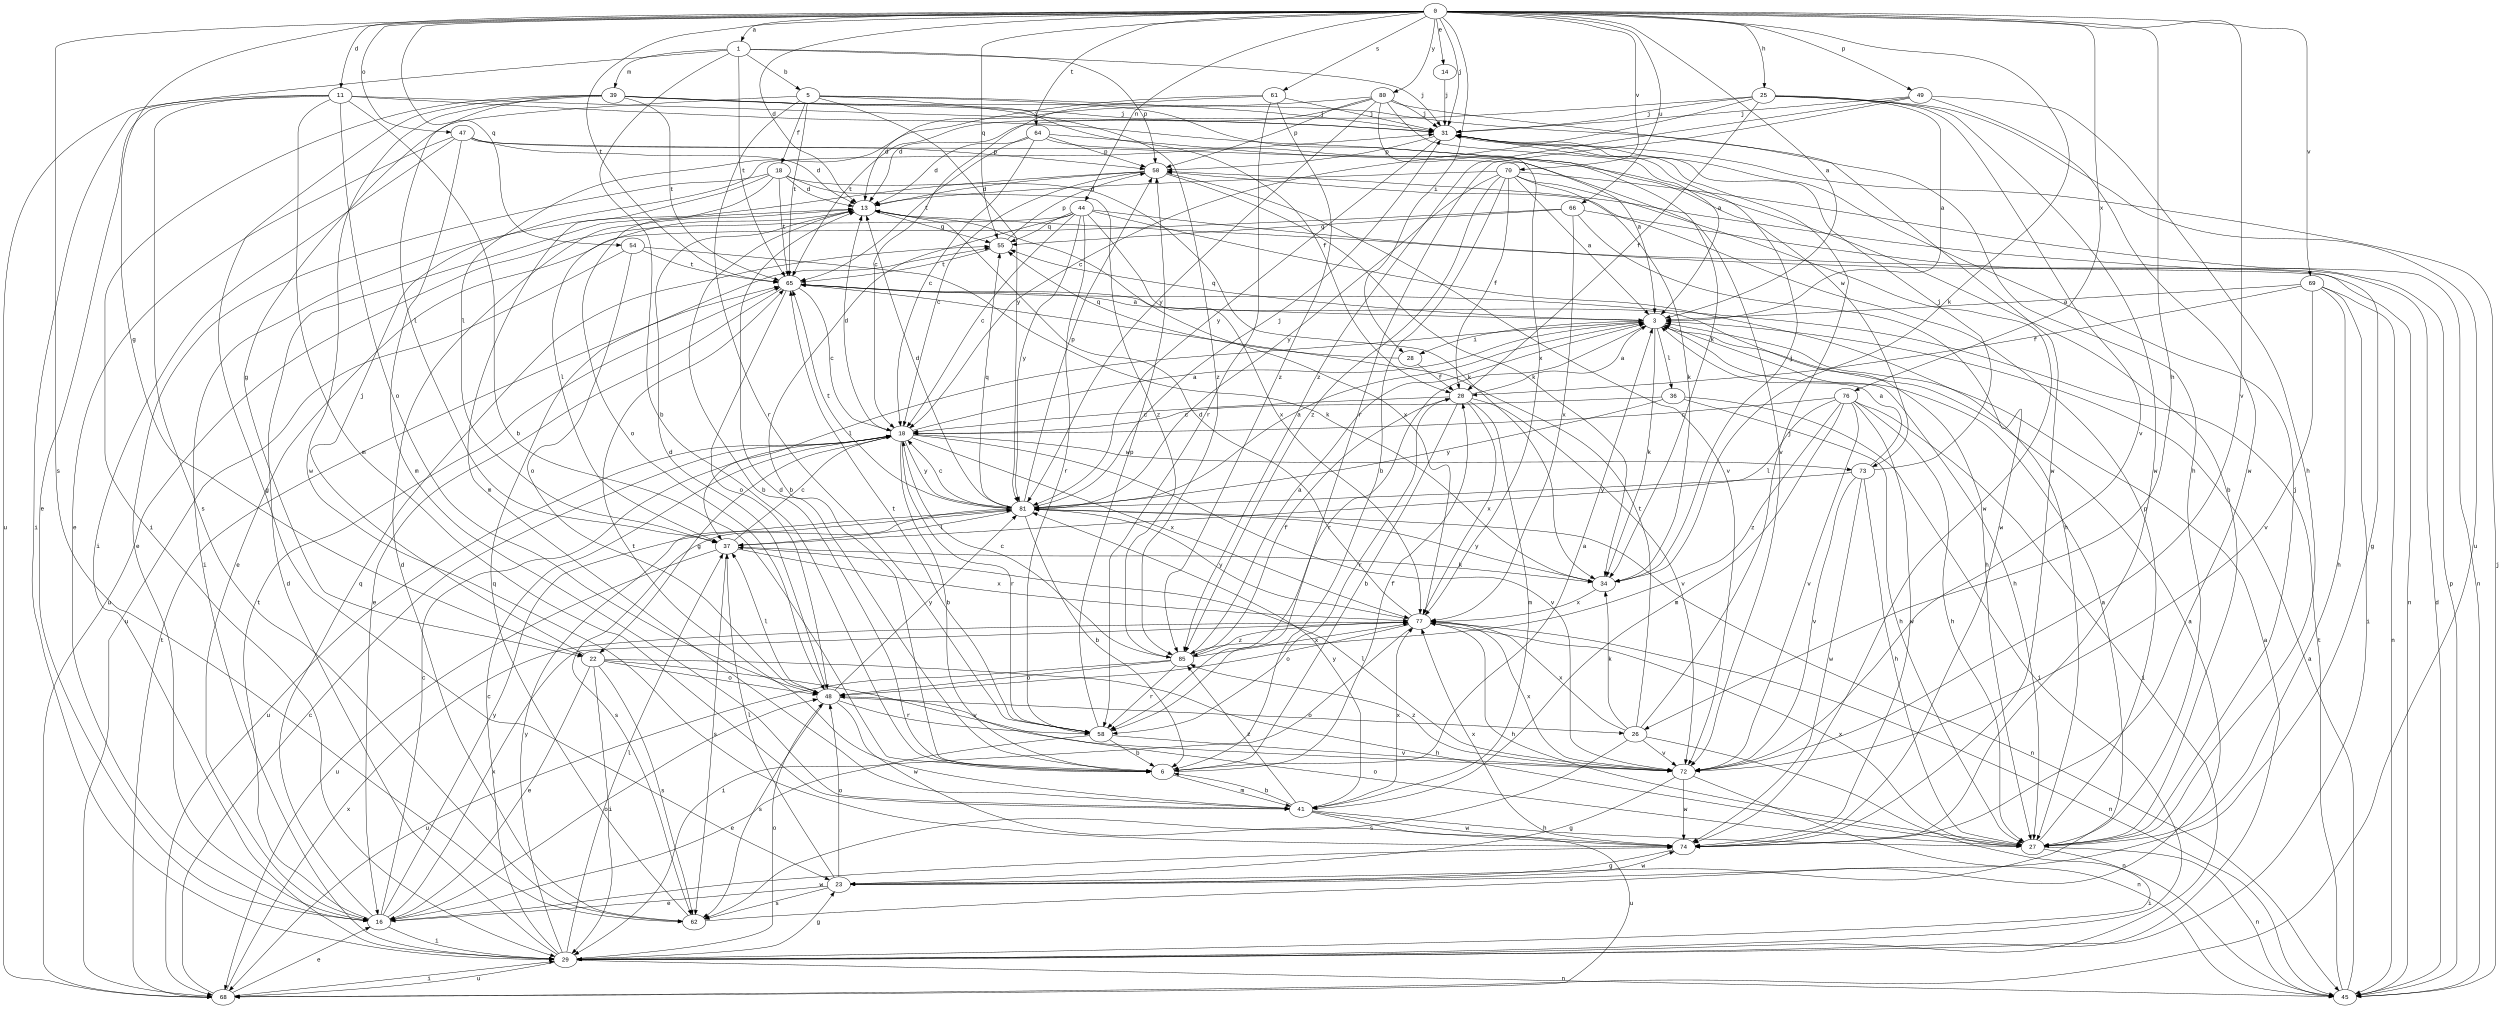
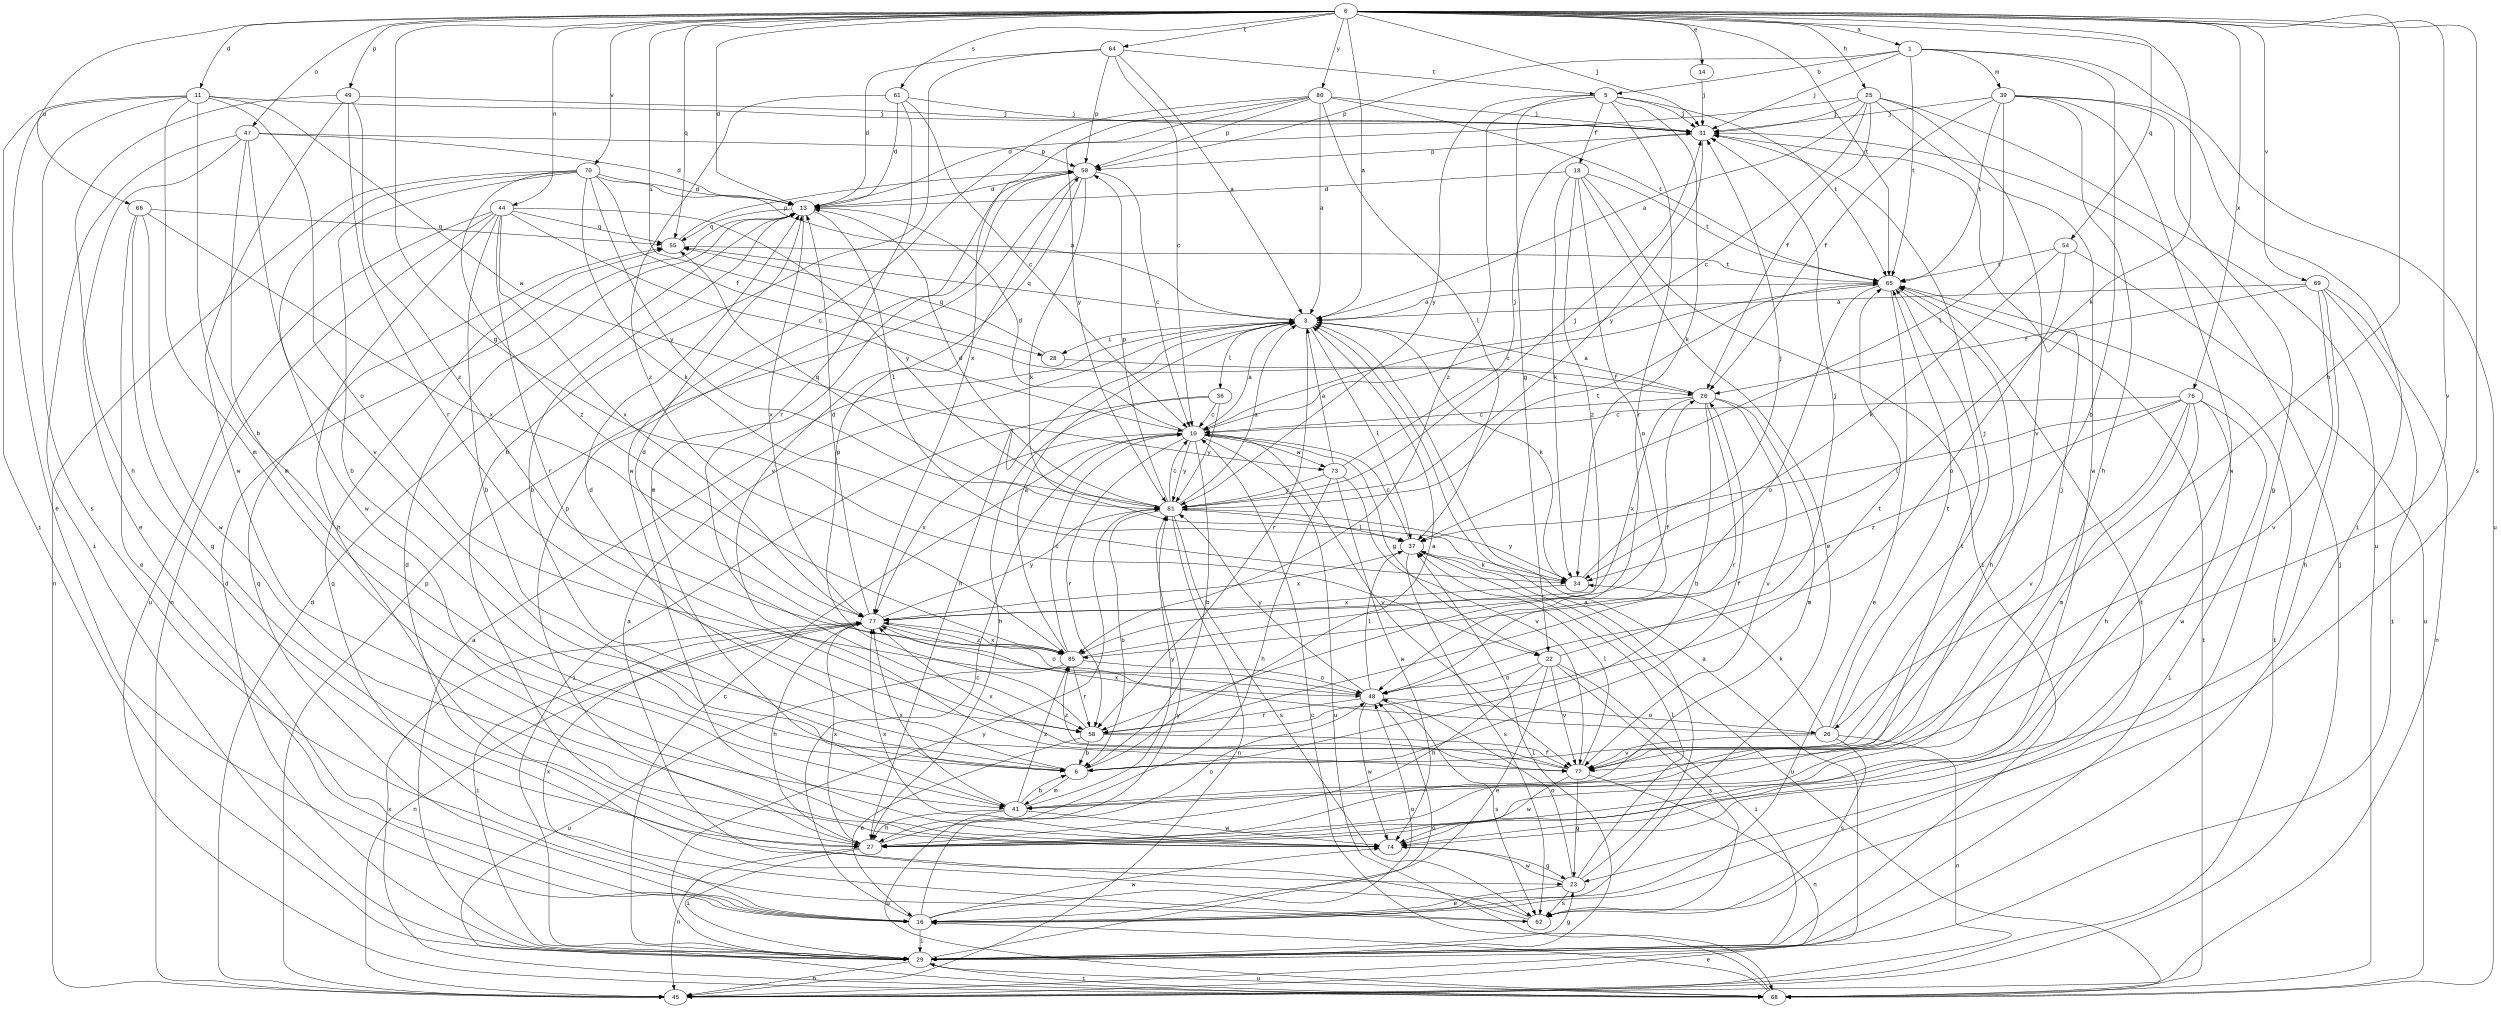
(916, 208) -> (1345, 71)
(2136, 264) -> (412, 590)
(1404, 753) -> (1547, 753)
